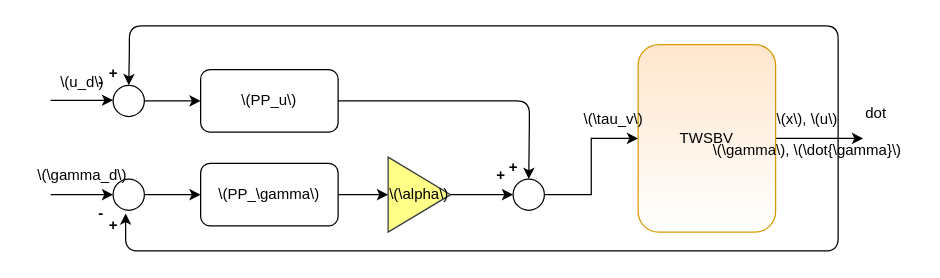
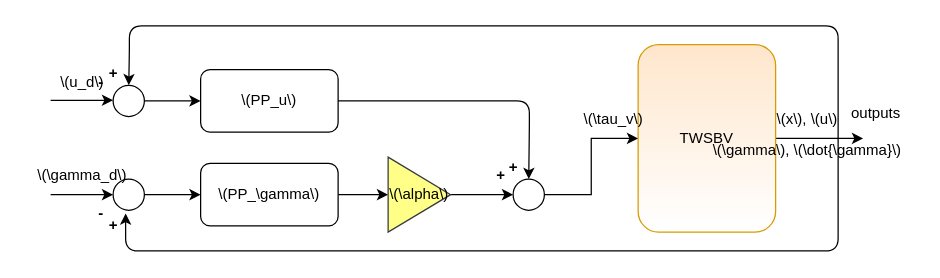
(876, 113) -> (876, 113)
